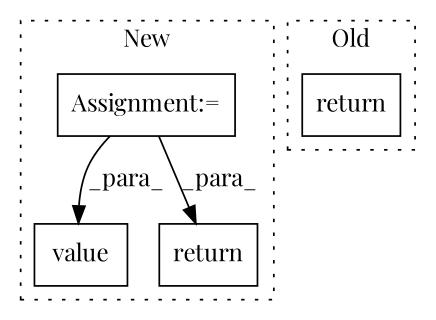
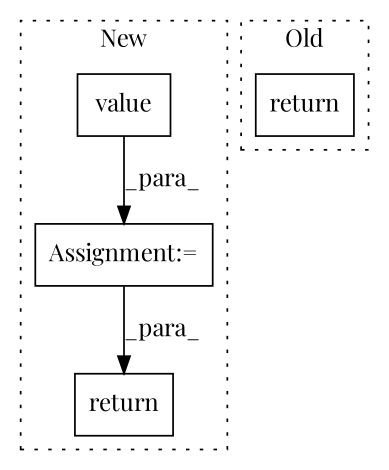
(88, 168) -> (124, 171)
